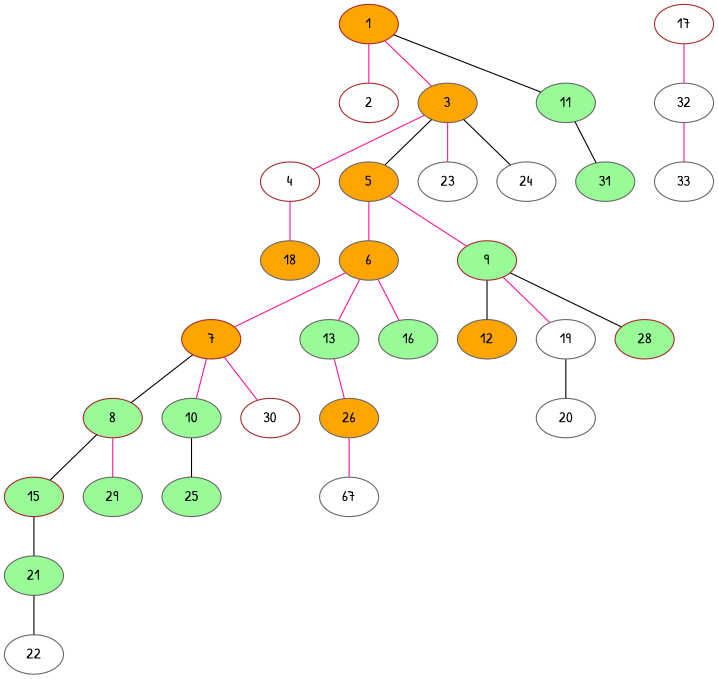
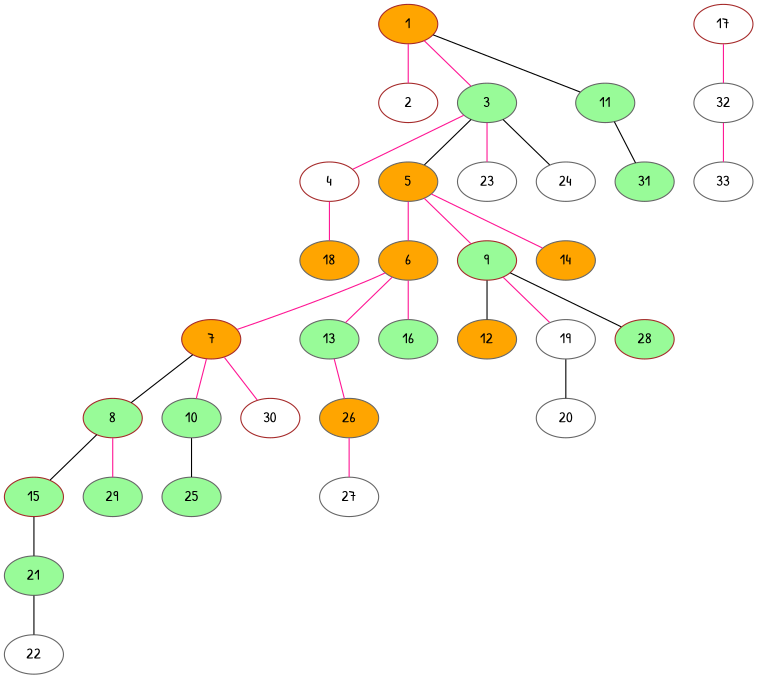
(448, 103) -> (487, 103)
none -> (566, 260)
(349, 497) -> (349, 497)
